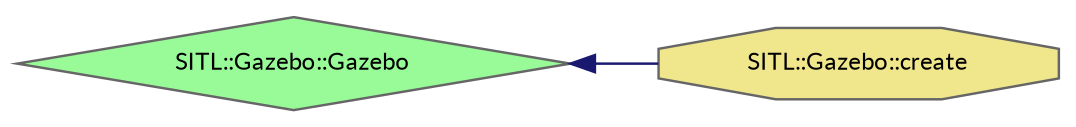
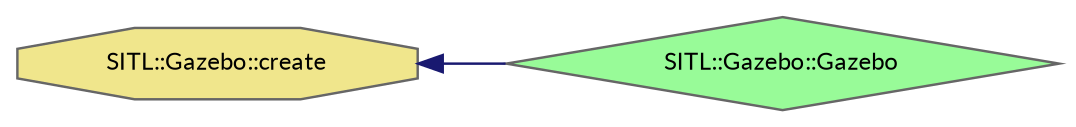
(627, 64) -> (474, 64)
